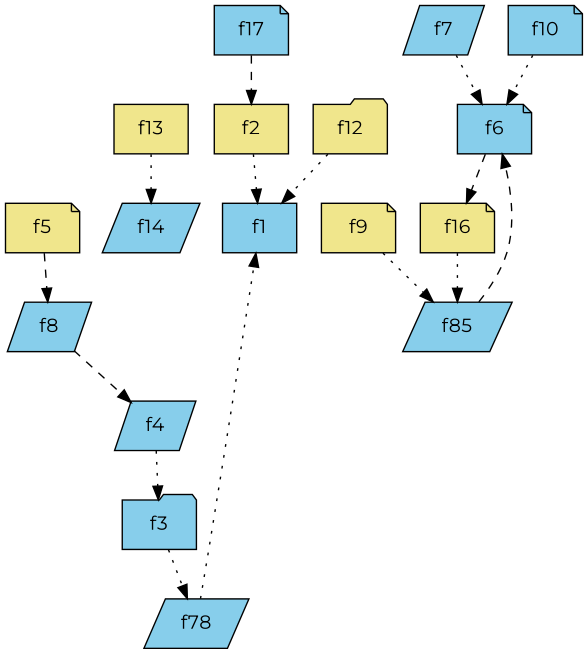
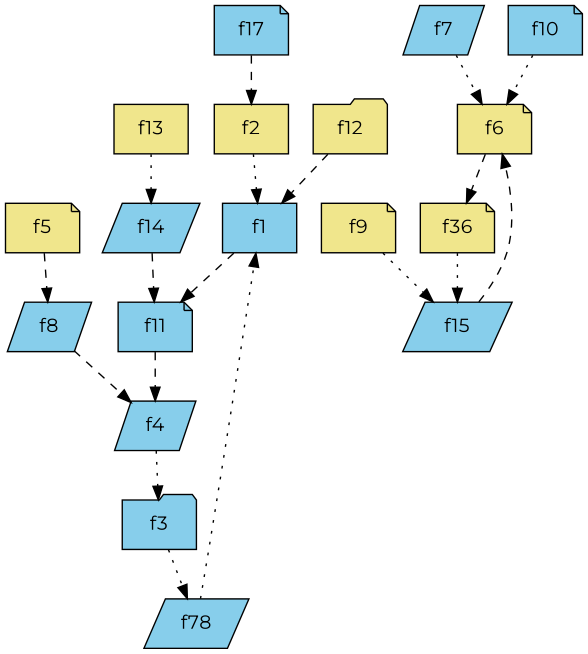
(494, 129) -> (494, 129)
(310, 174) -> (310, 174)
(457, 228) -> (457, 228)
none -> (155, 327)
(457, 327) -> (457, 327)
